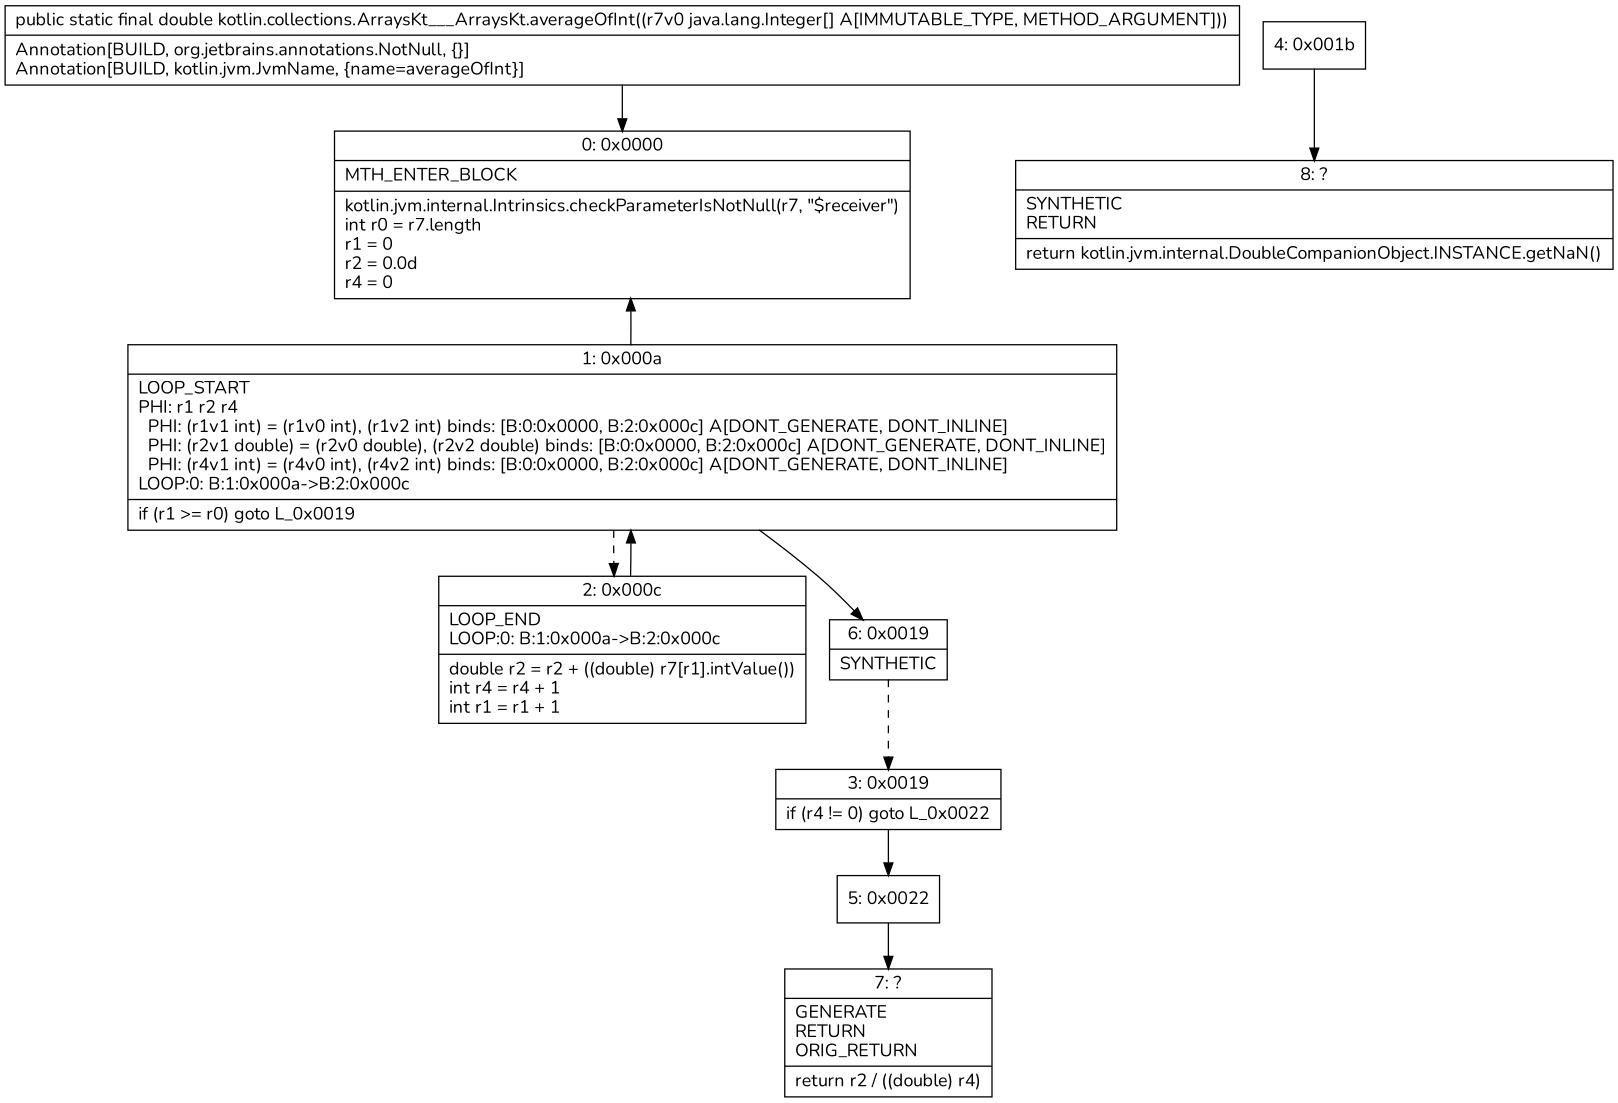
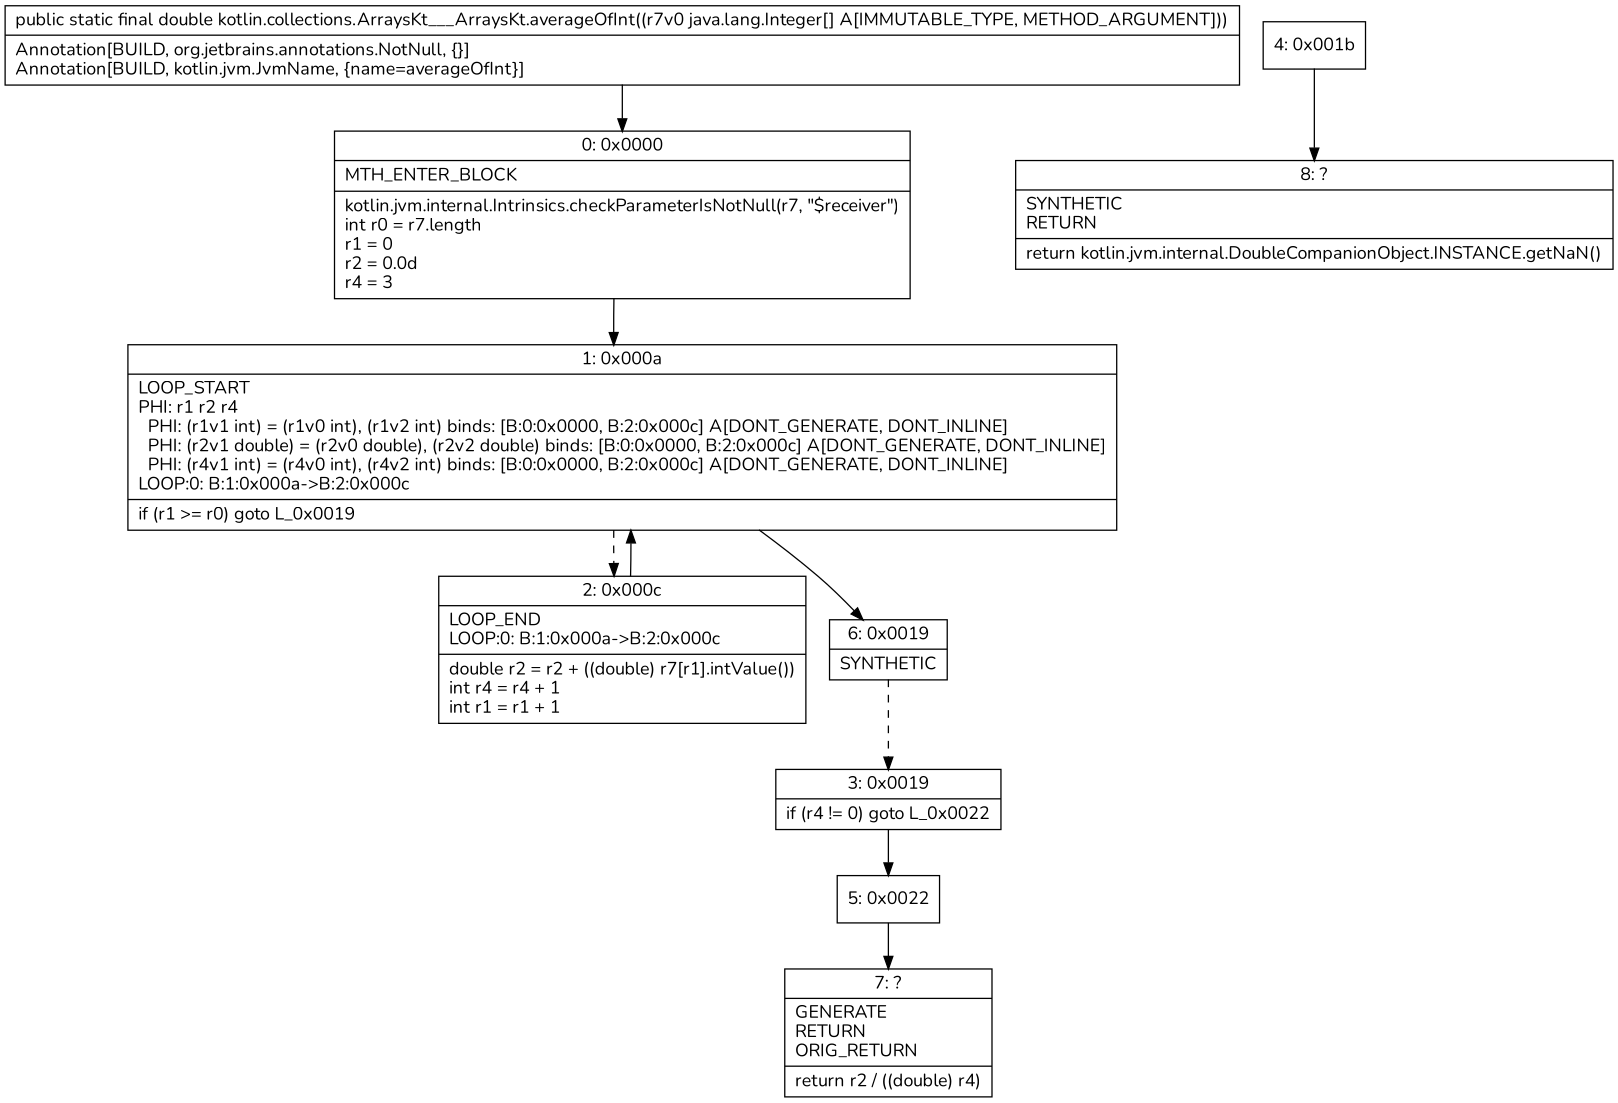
(369, 283) -> (369, 283)
(631, 328) -> (614, 315)
